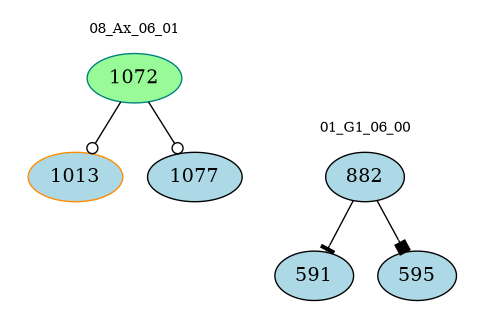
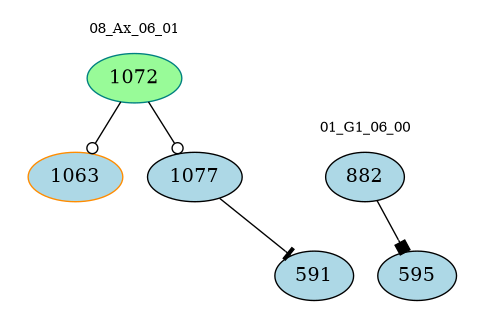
(75, 177) -> (75, 177)
(341, 223) -> (252, 225)
